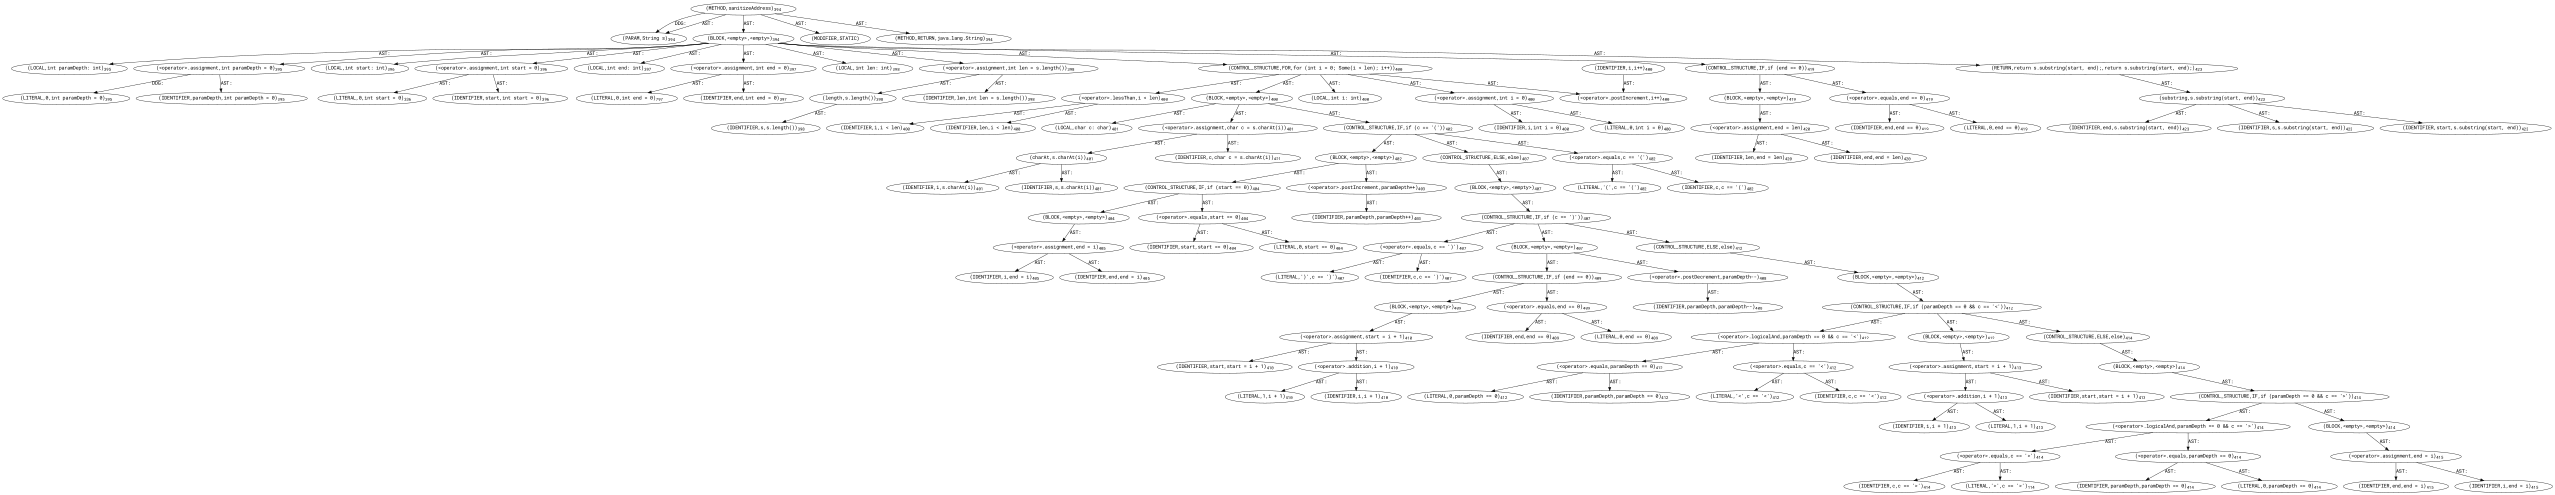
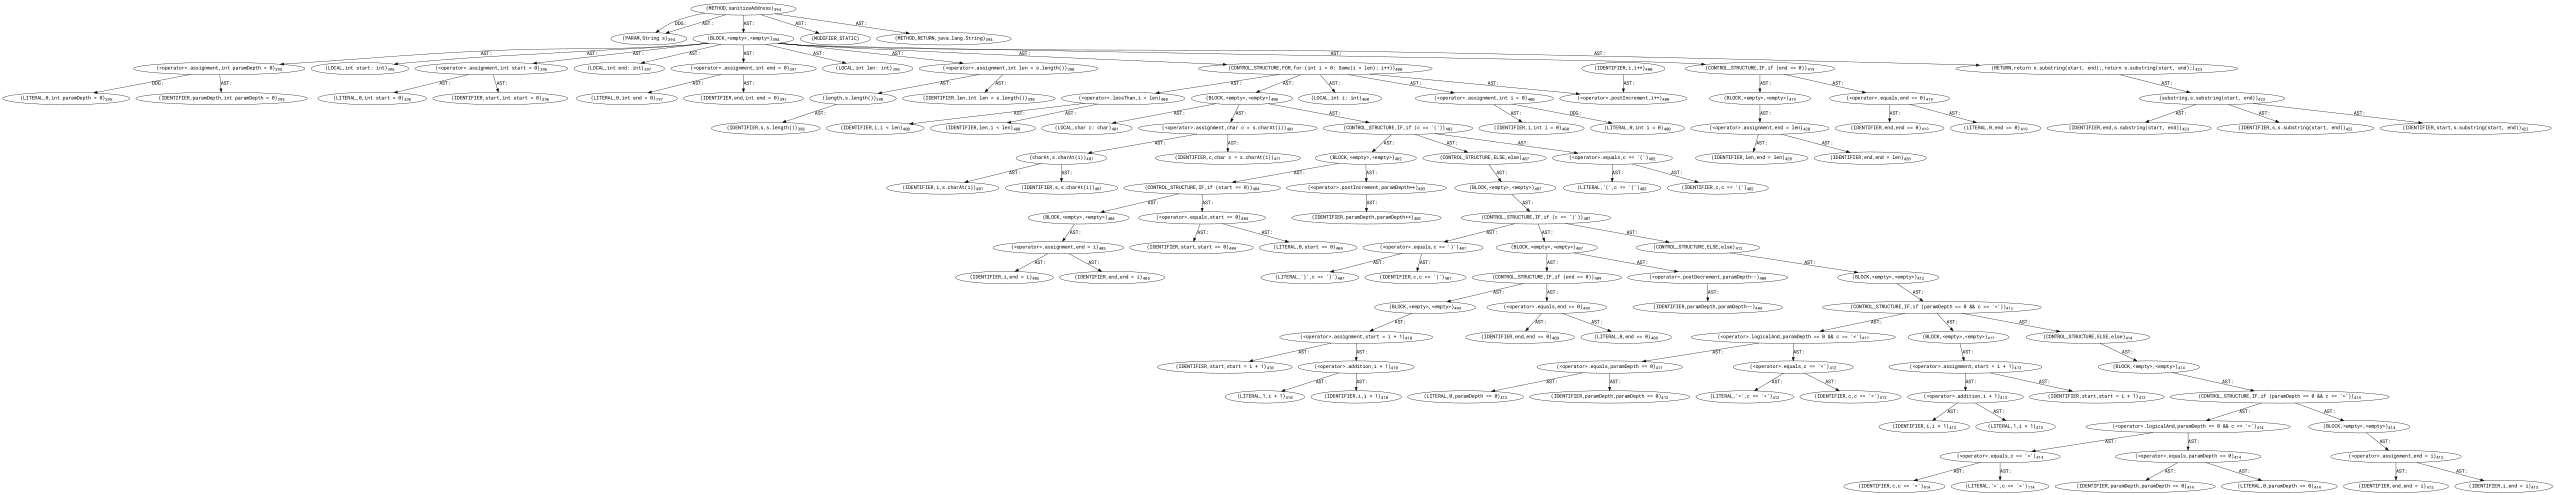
(69, 69) -> none
(1577, 113) -> (1577, 113)
